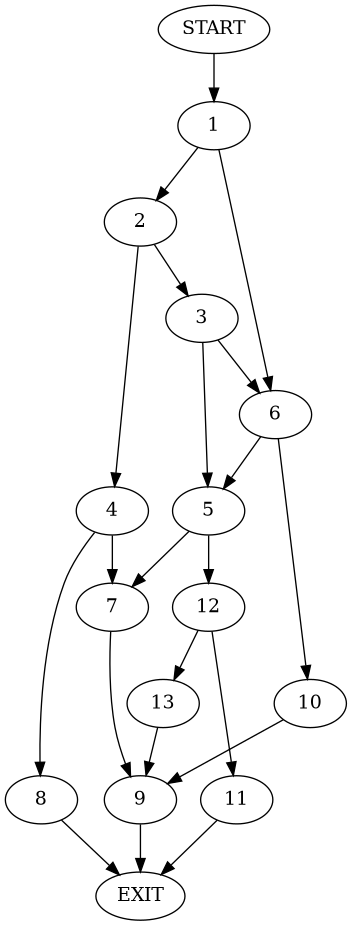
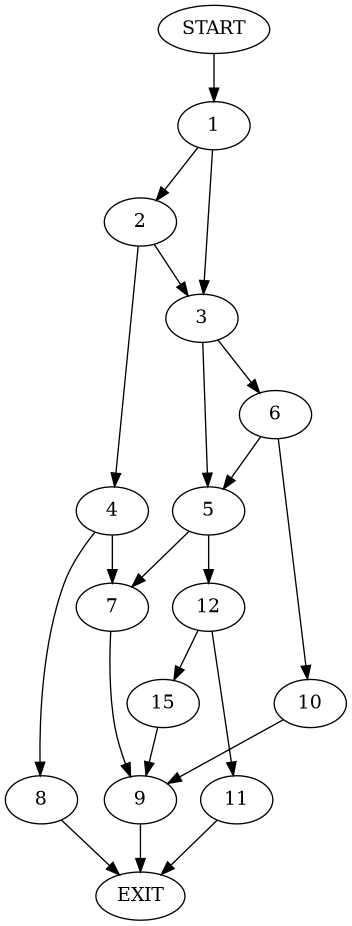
(243, 263) -> (208, 215)
(163, 704) -> (163, 704)
